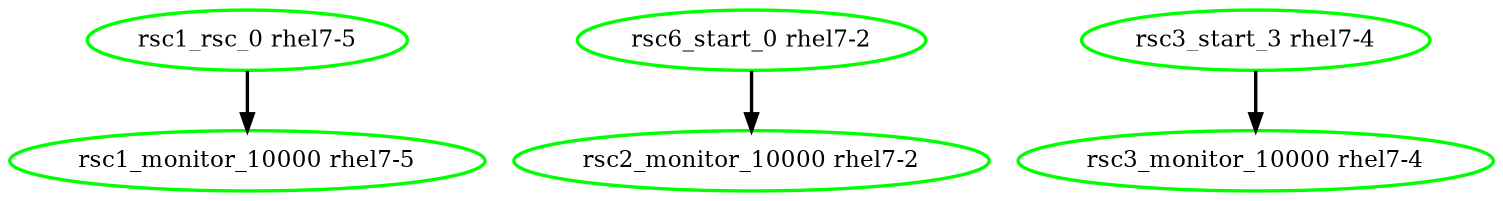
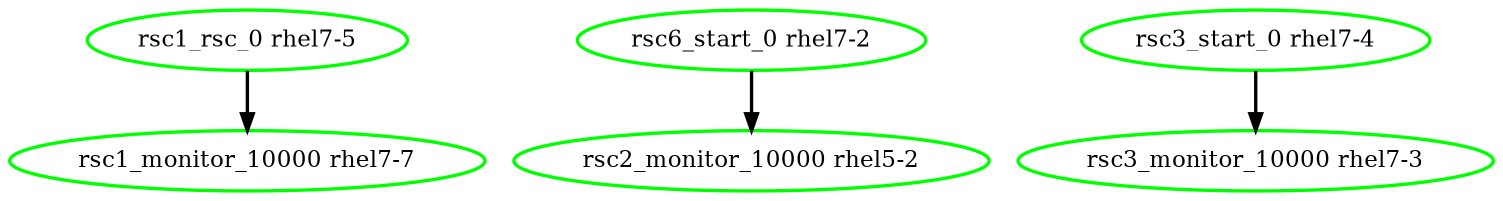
(1256, 40) -> (1256, 40)
(247, 161) -> (247, 161)
(752, 161) -> (752, 161)
(1256, 161) -> (1256, 161)
